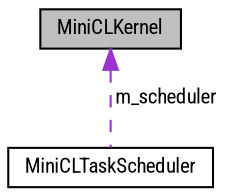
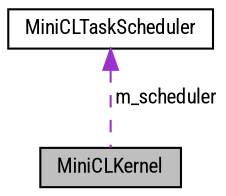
(111, 109) -> (111, 109)
